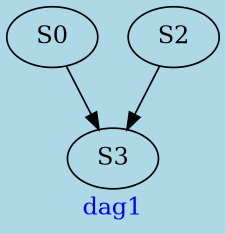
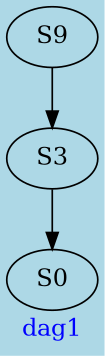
(174, 37) -> (52, 37)
(79, 90) -> (52, 211)
